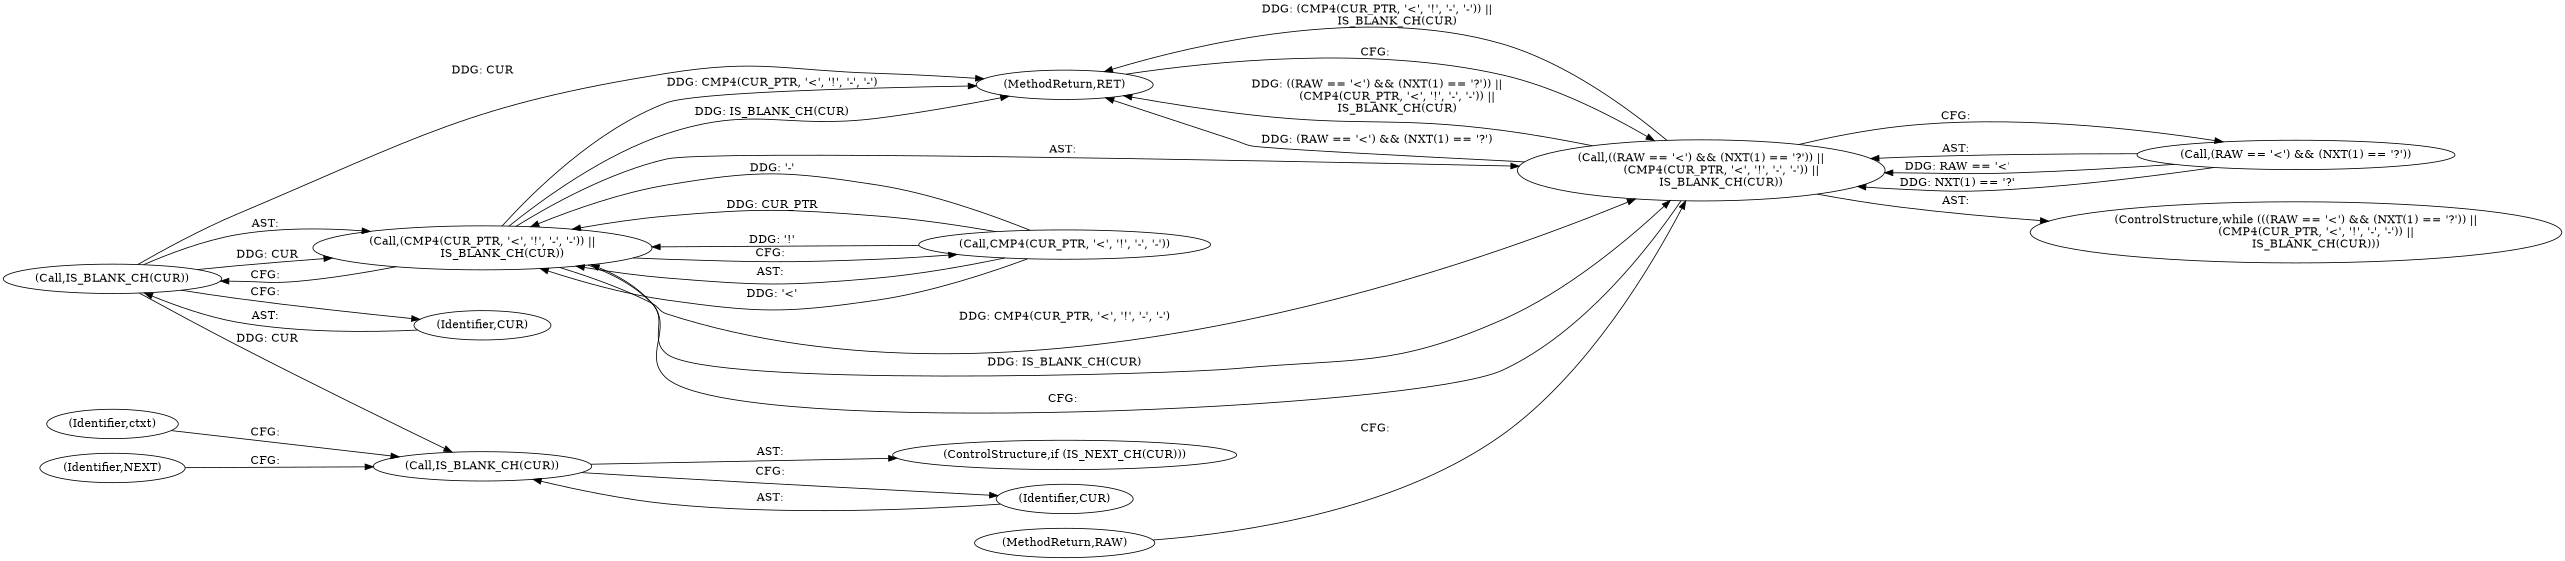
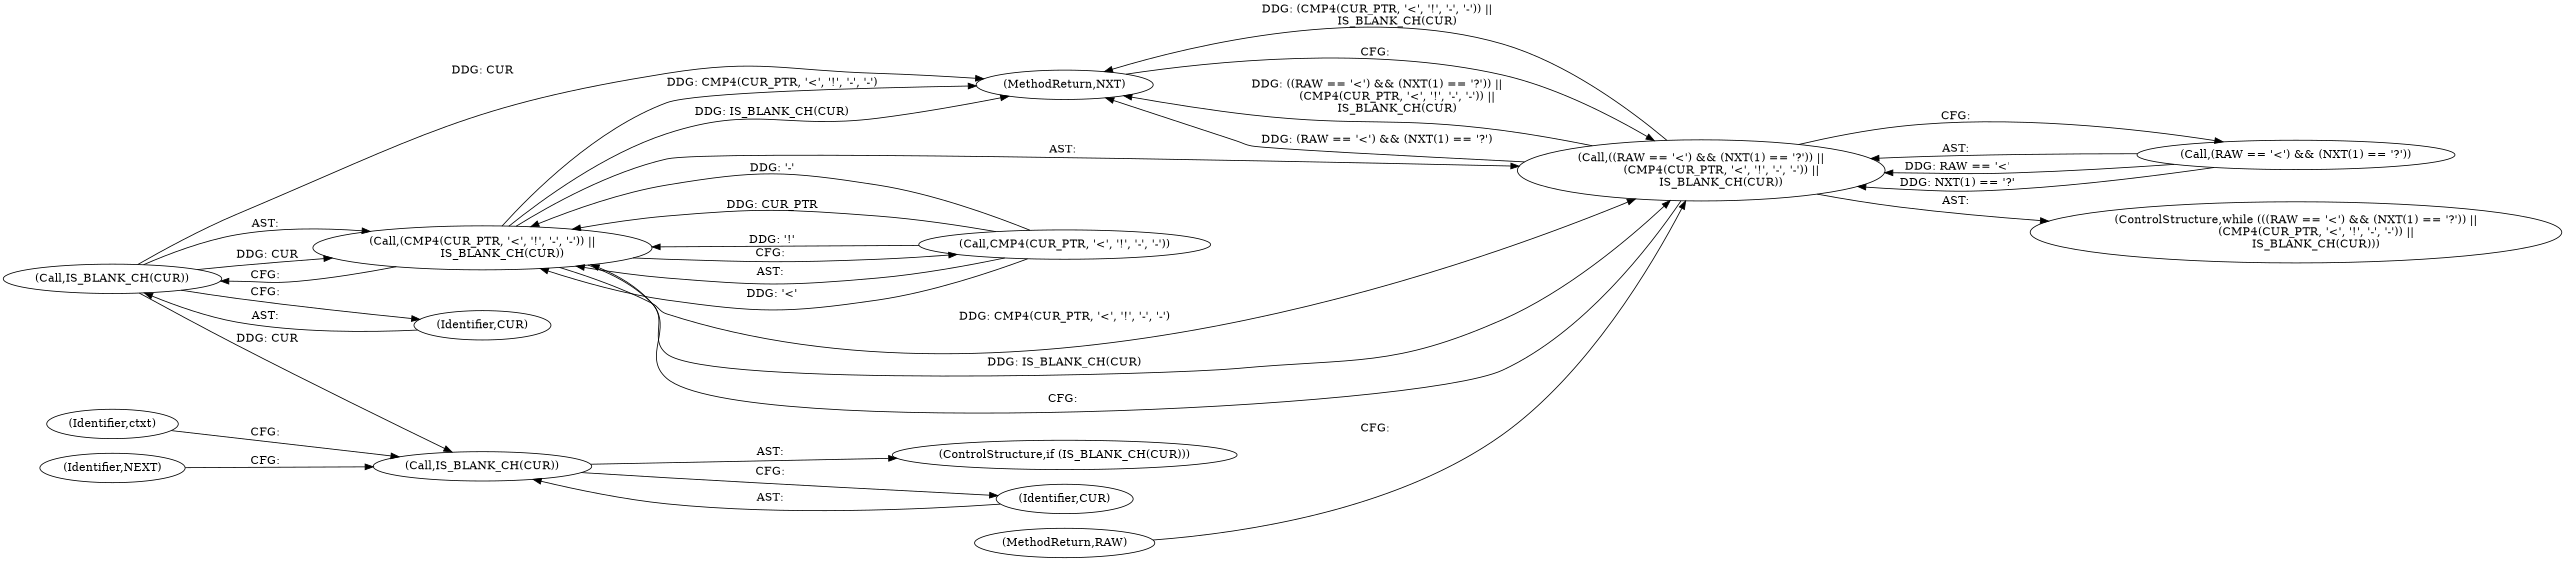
(1065, 85) -> (1065, 85)
(1065, 455) -> (1065, 455)
